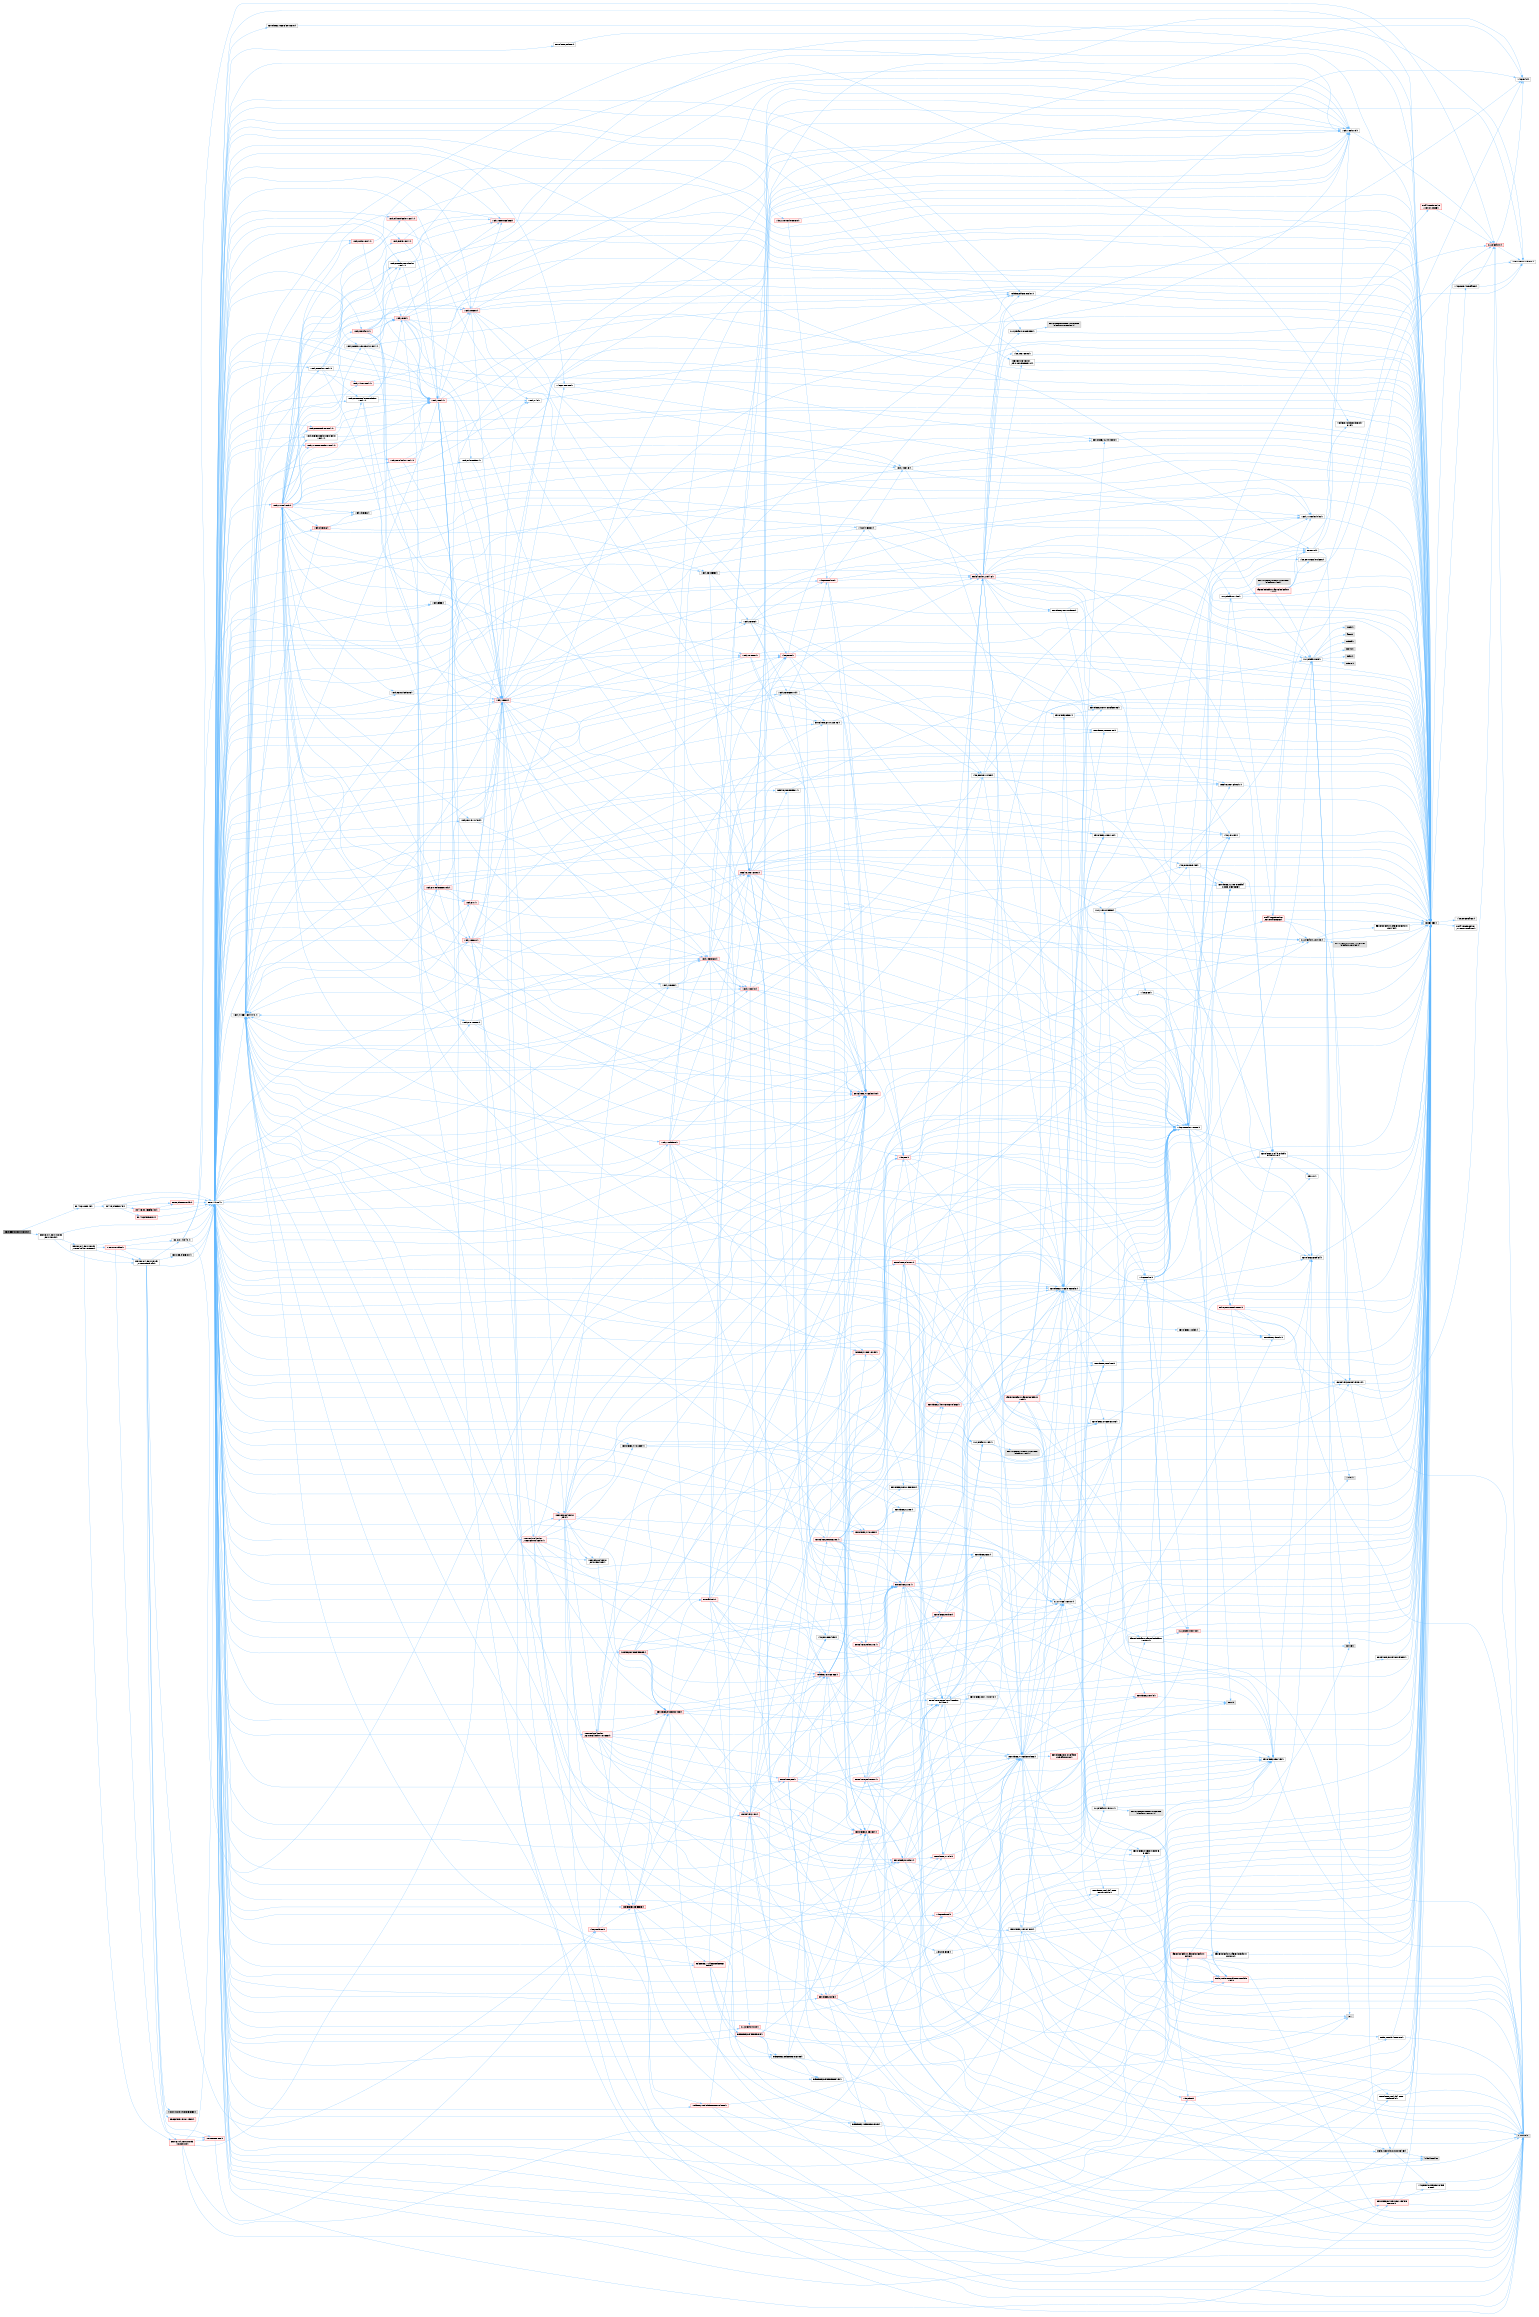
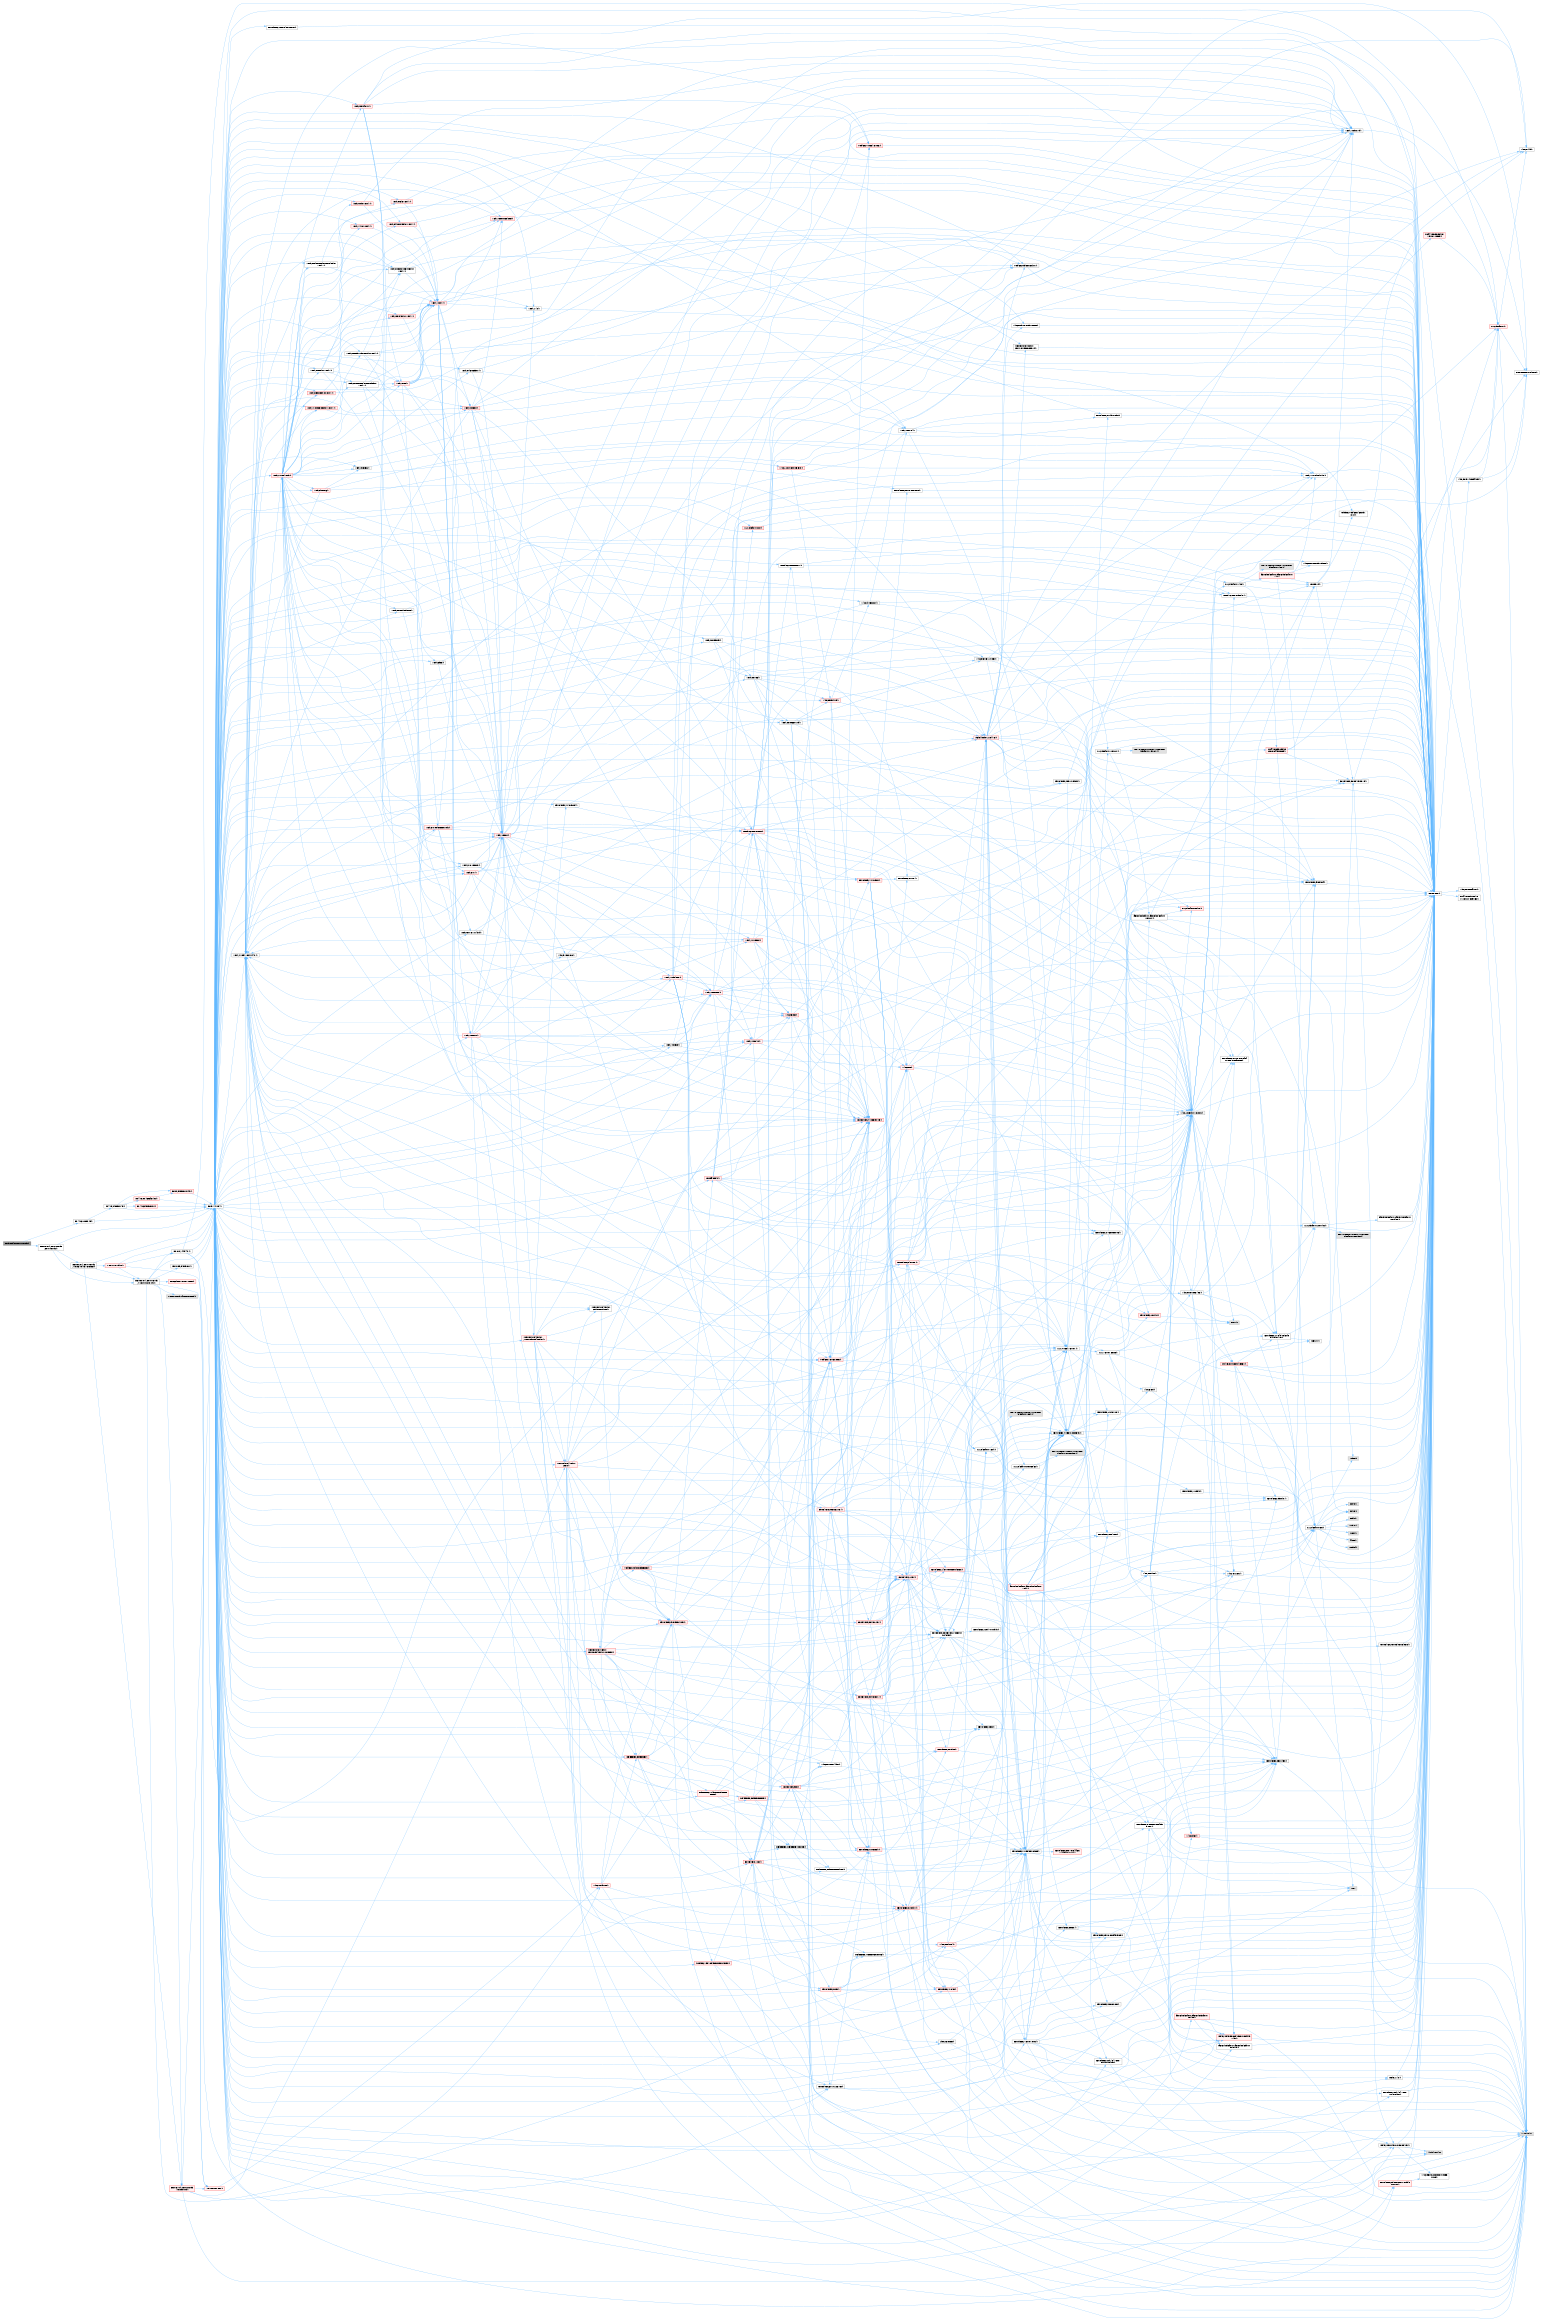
(565, 45) -> none
(1022, 354) -> (1026, 326)
(628, 951) -> (575, 912)
(1392, 2038) -> (1395, 2078)
